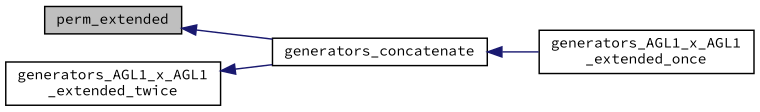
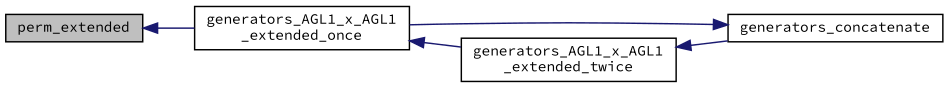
(234, 35) -> (176, 28)
none -> (442, 45)
